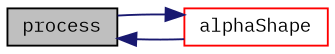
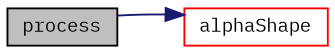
(160, 40) -> none
